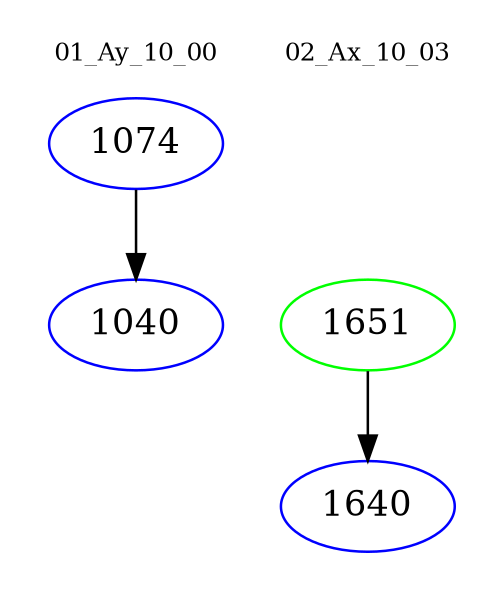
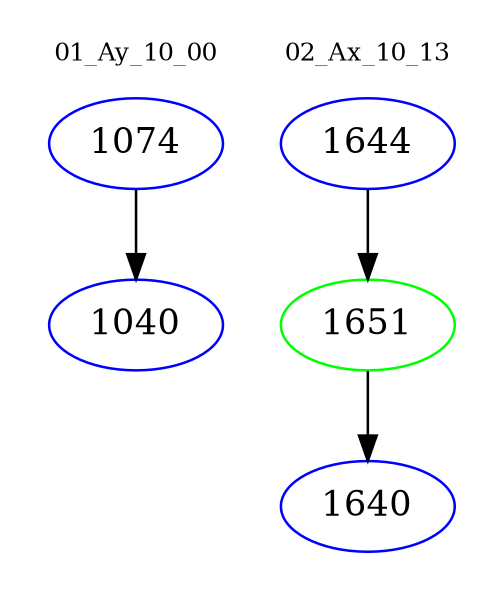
(368, 54) -> (368, 54)
none -> (368, 144)
